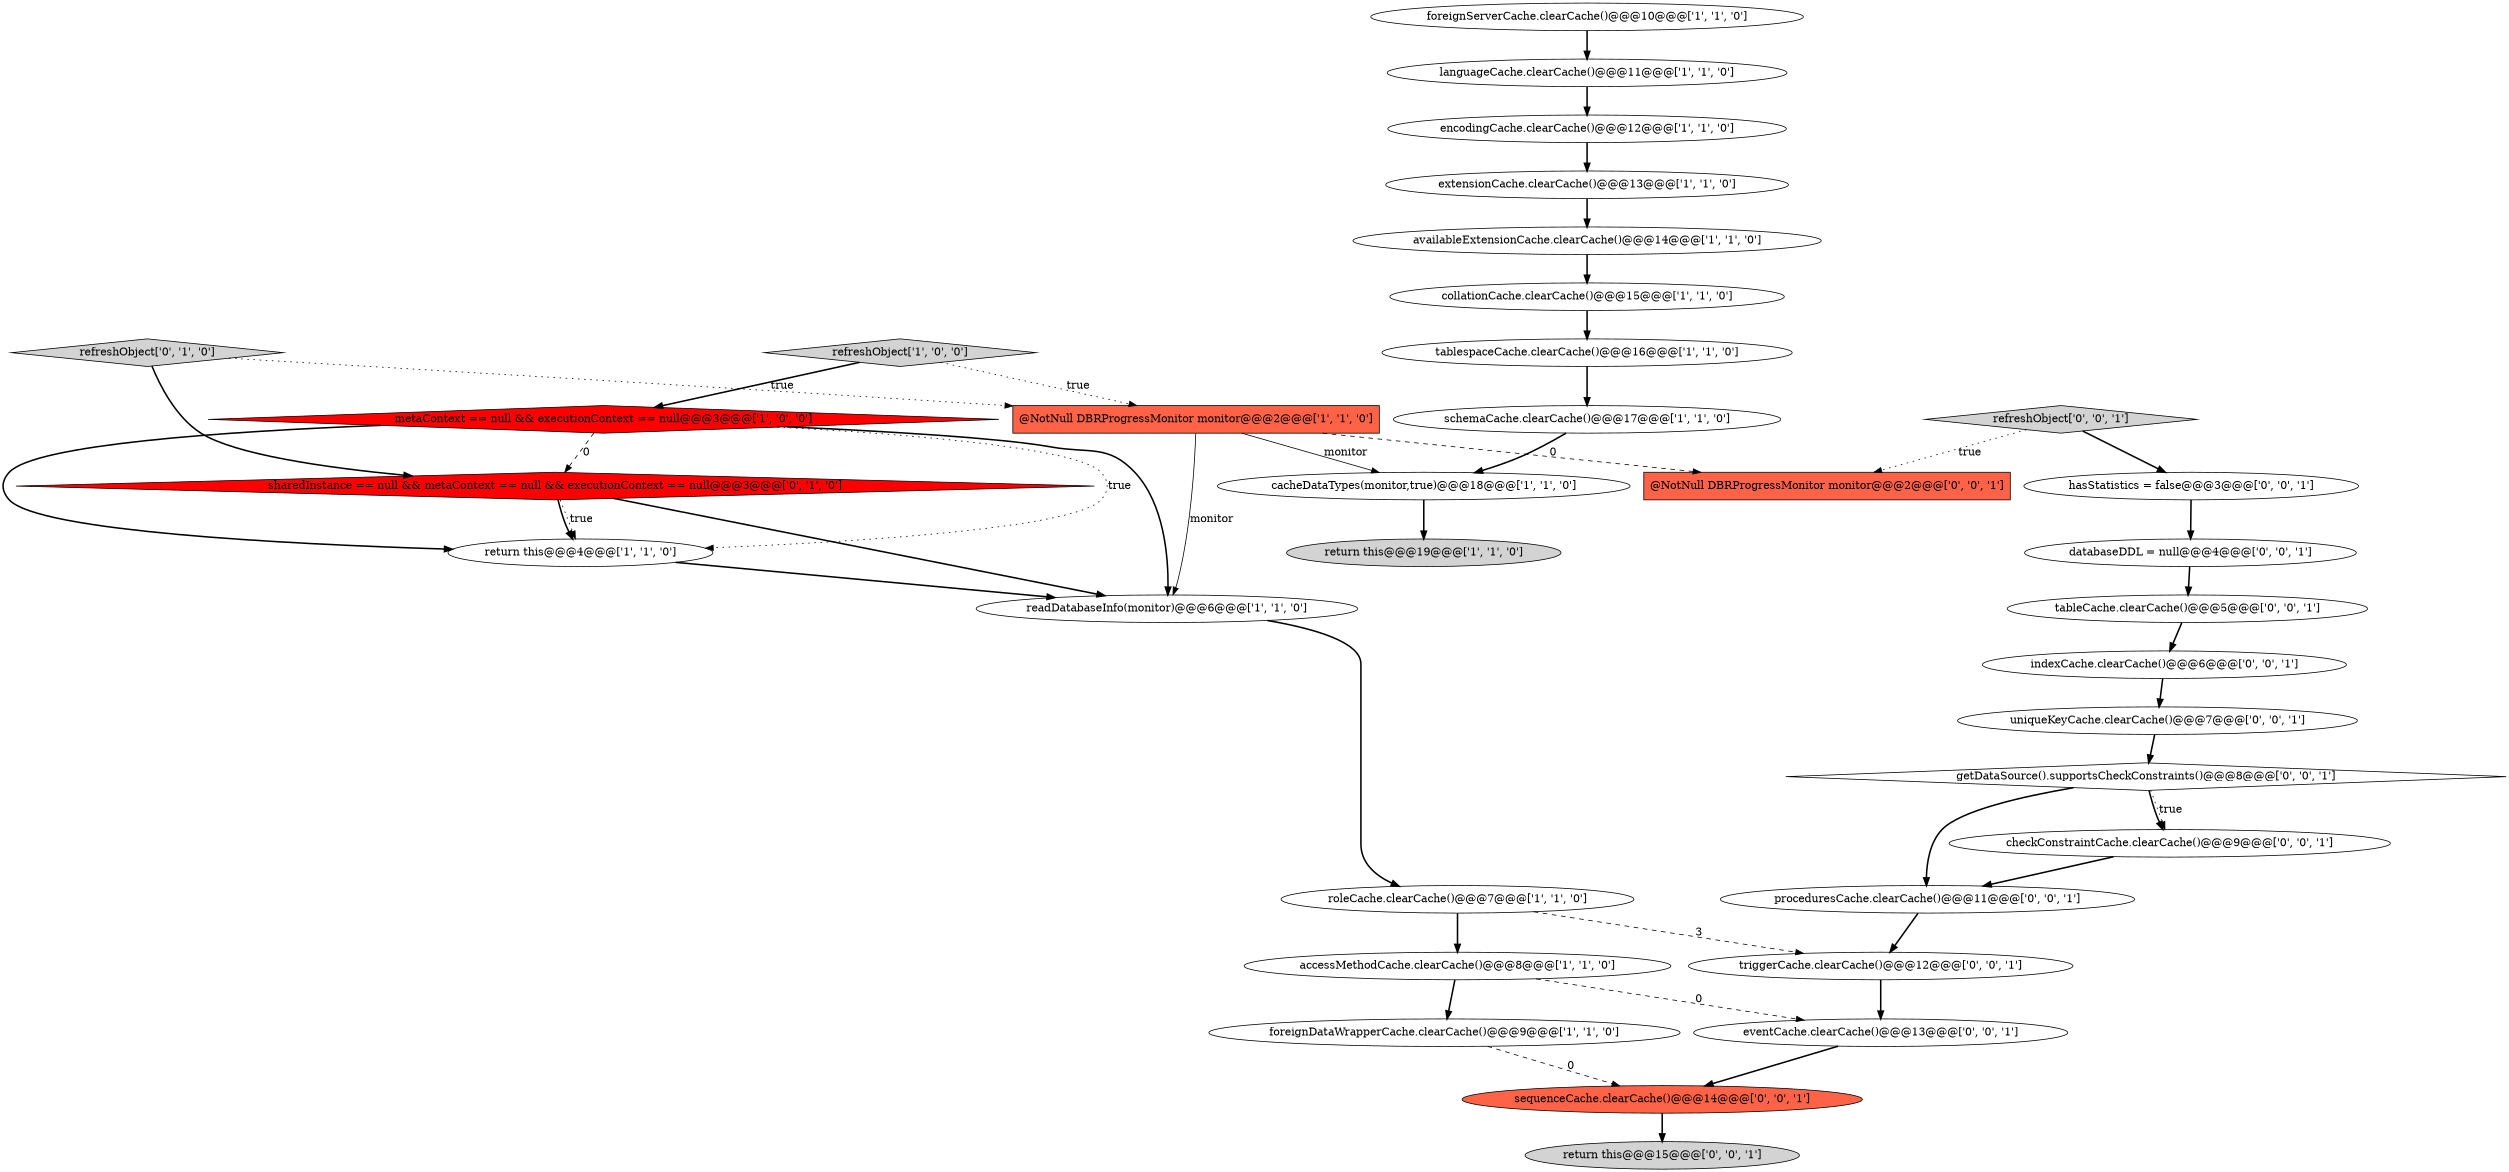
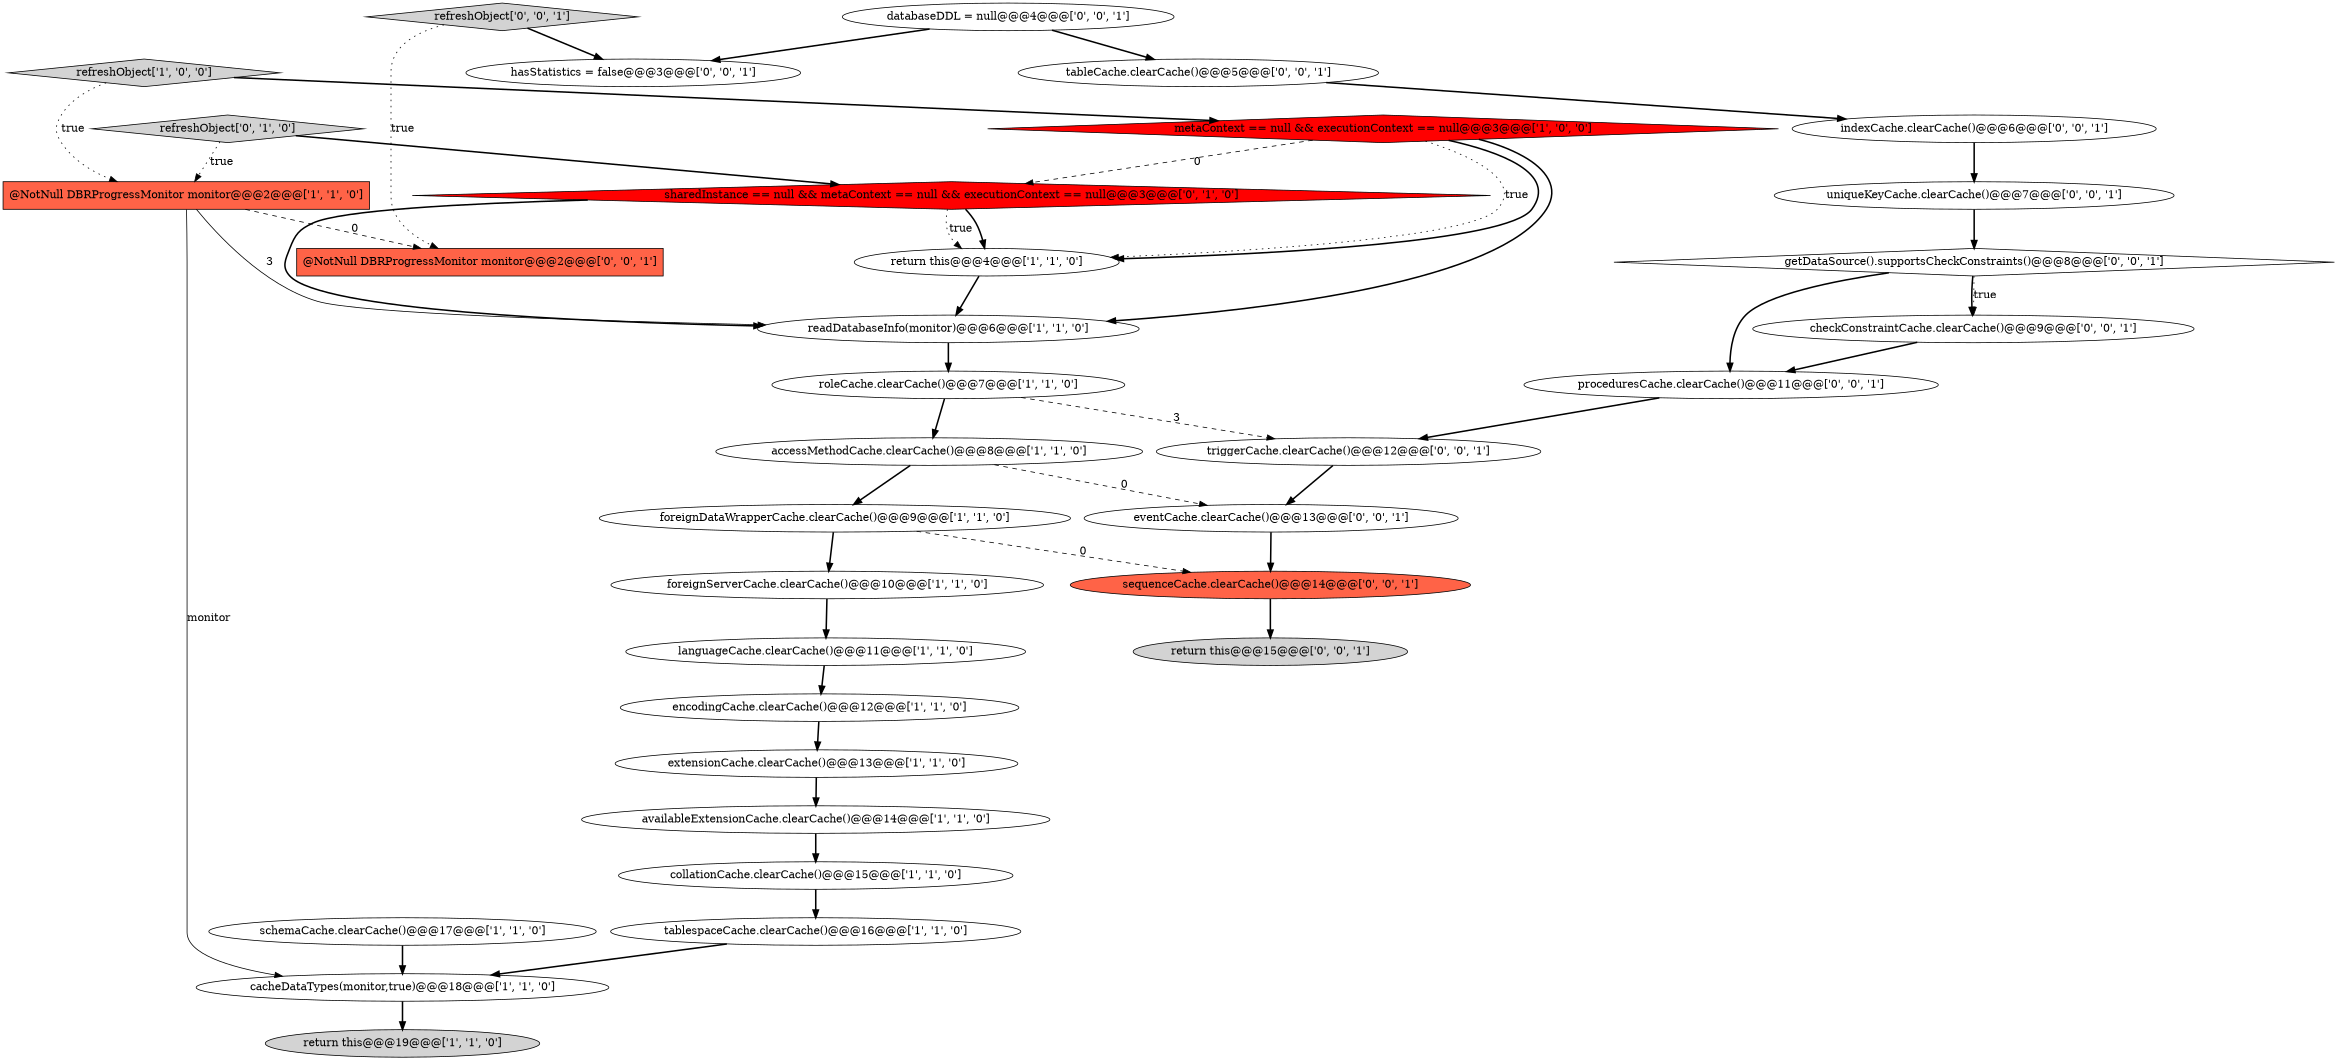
(1587, 382) -> (613, 959)
(2191, 516) -> (825, 44)
(1212, 519) -> (270, 262)
none -> (832, 548)
